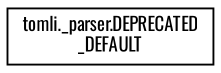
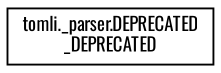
(110, 37) -> (110, 37)
